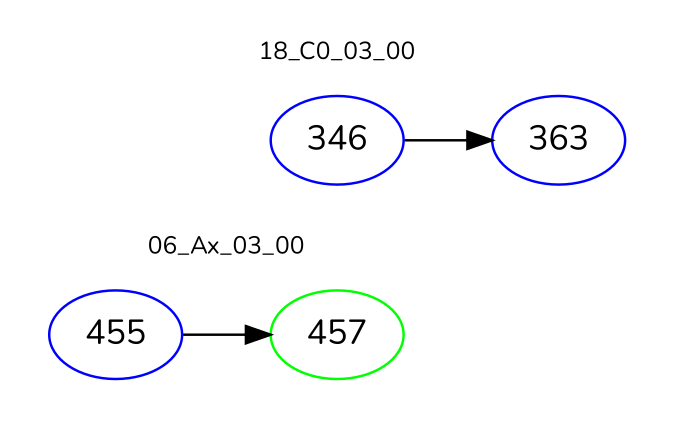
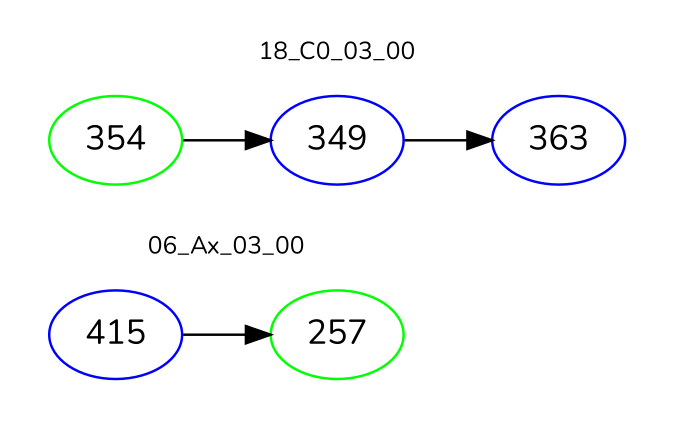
none -> (116, 140)
(337, 140) -> (337, 140)
(116, 335) -> (116, 335)
(337, 335) -> (337, 335)
